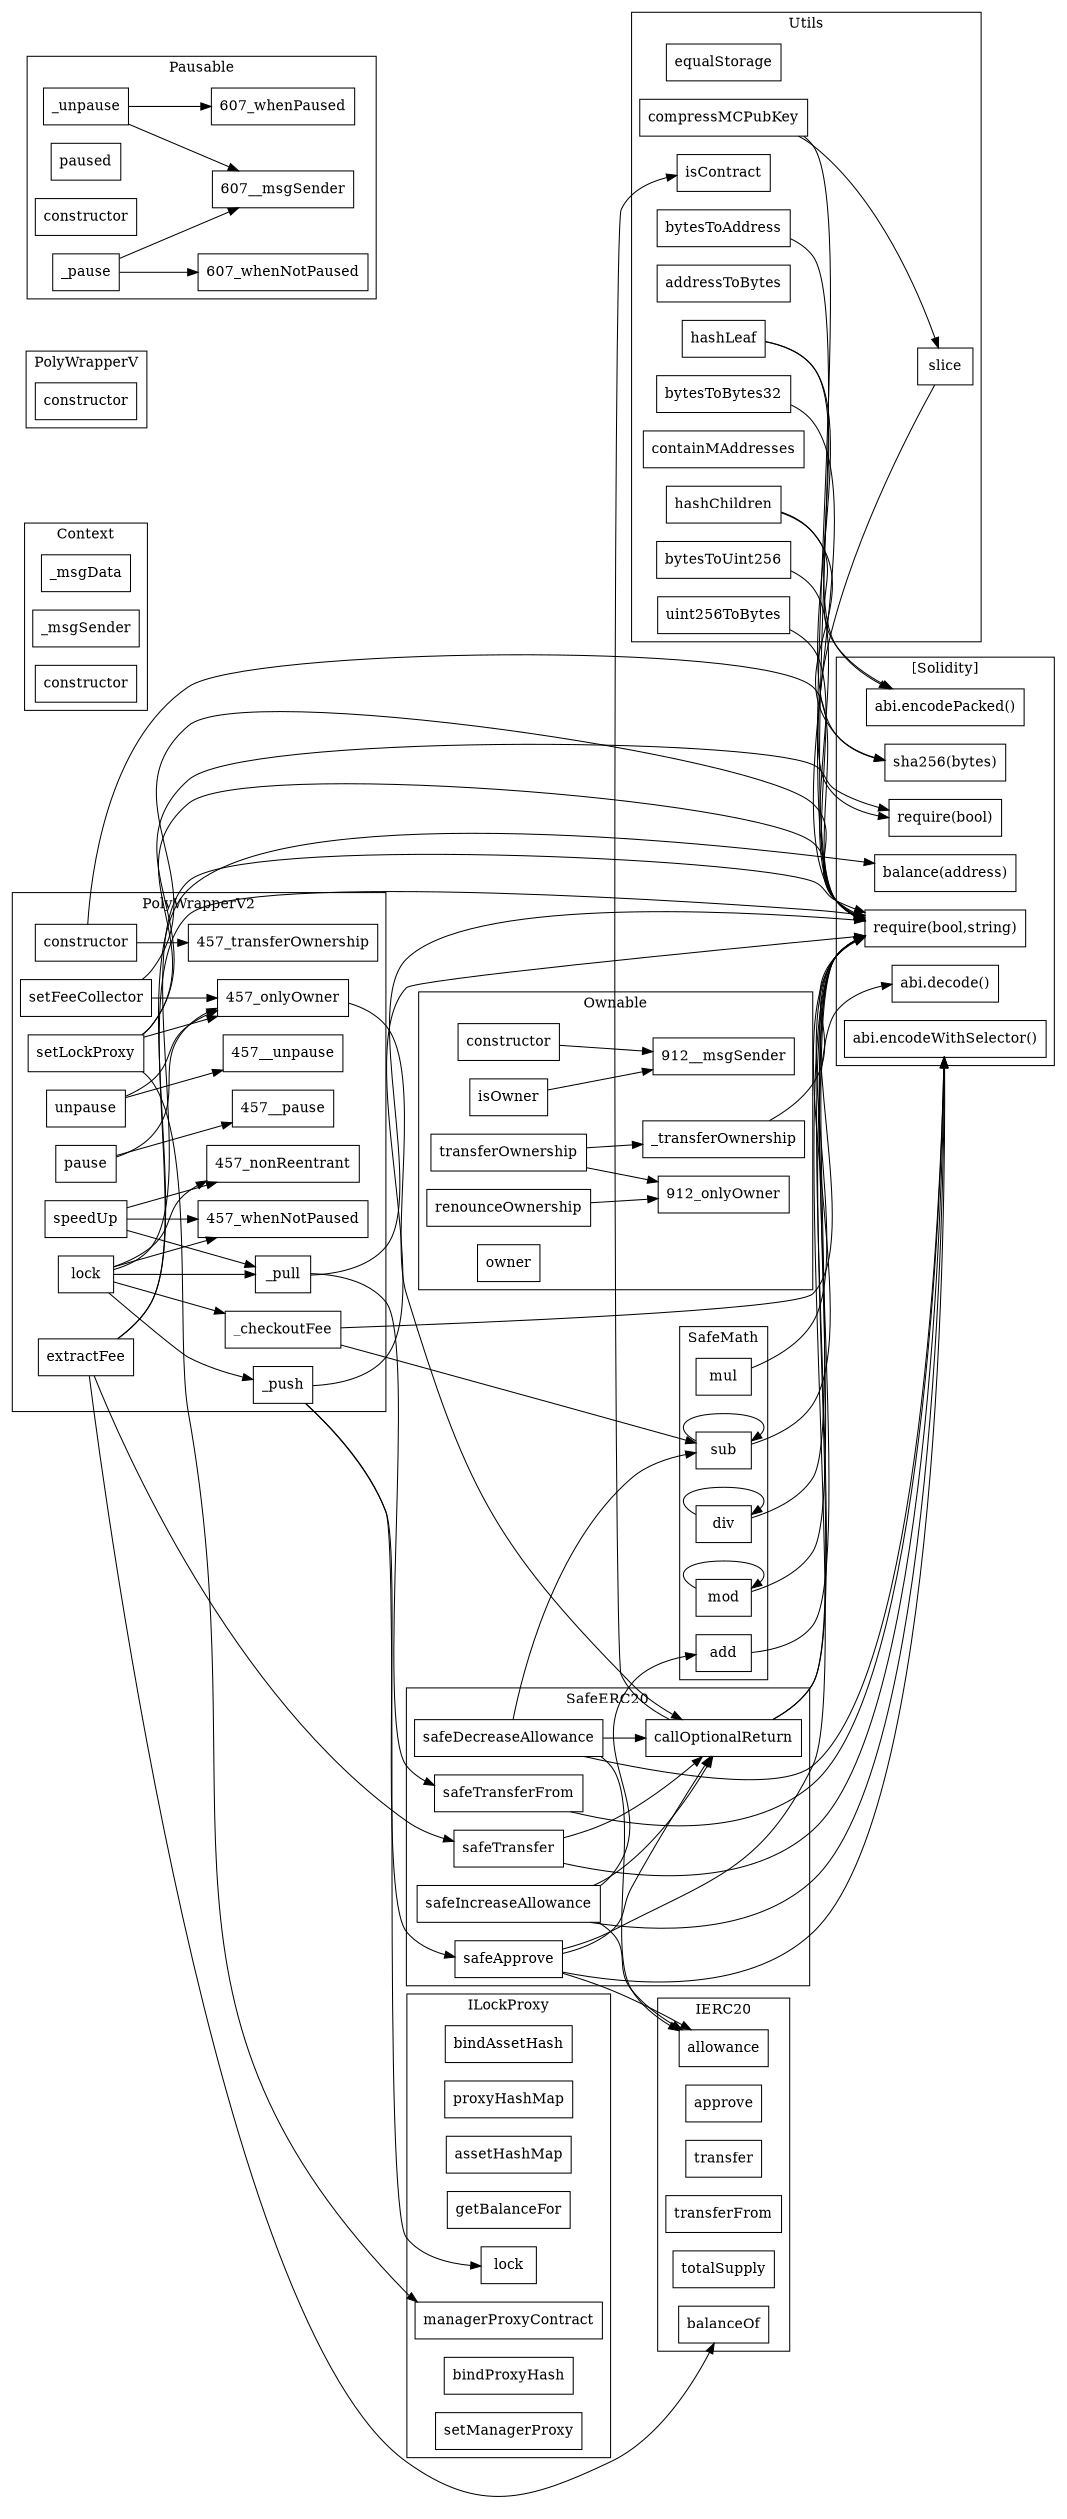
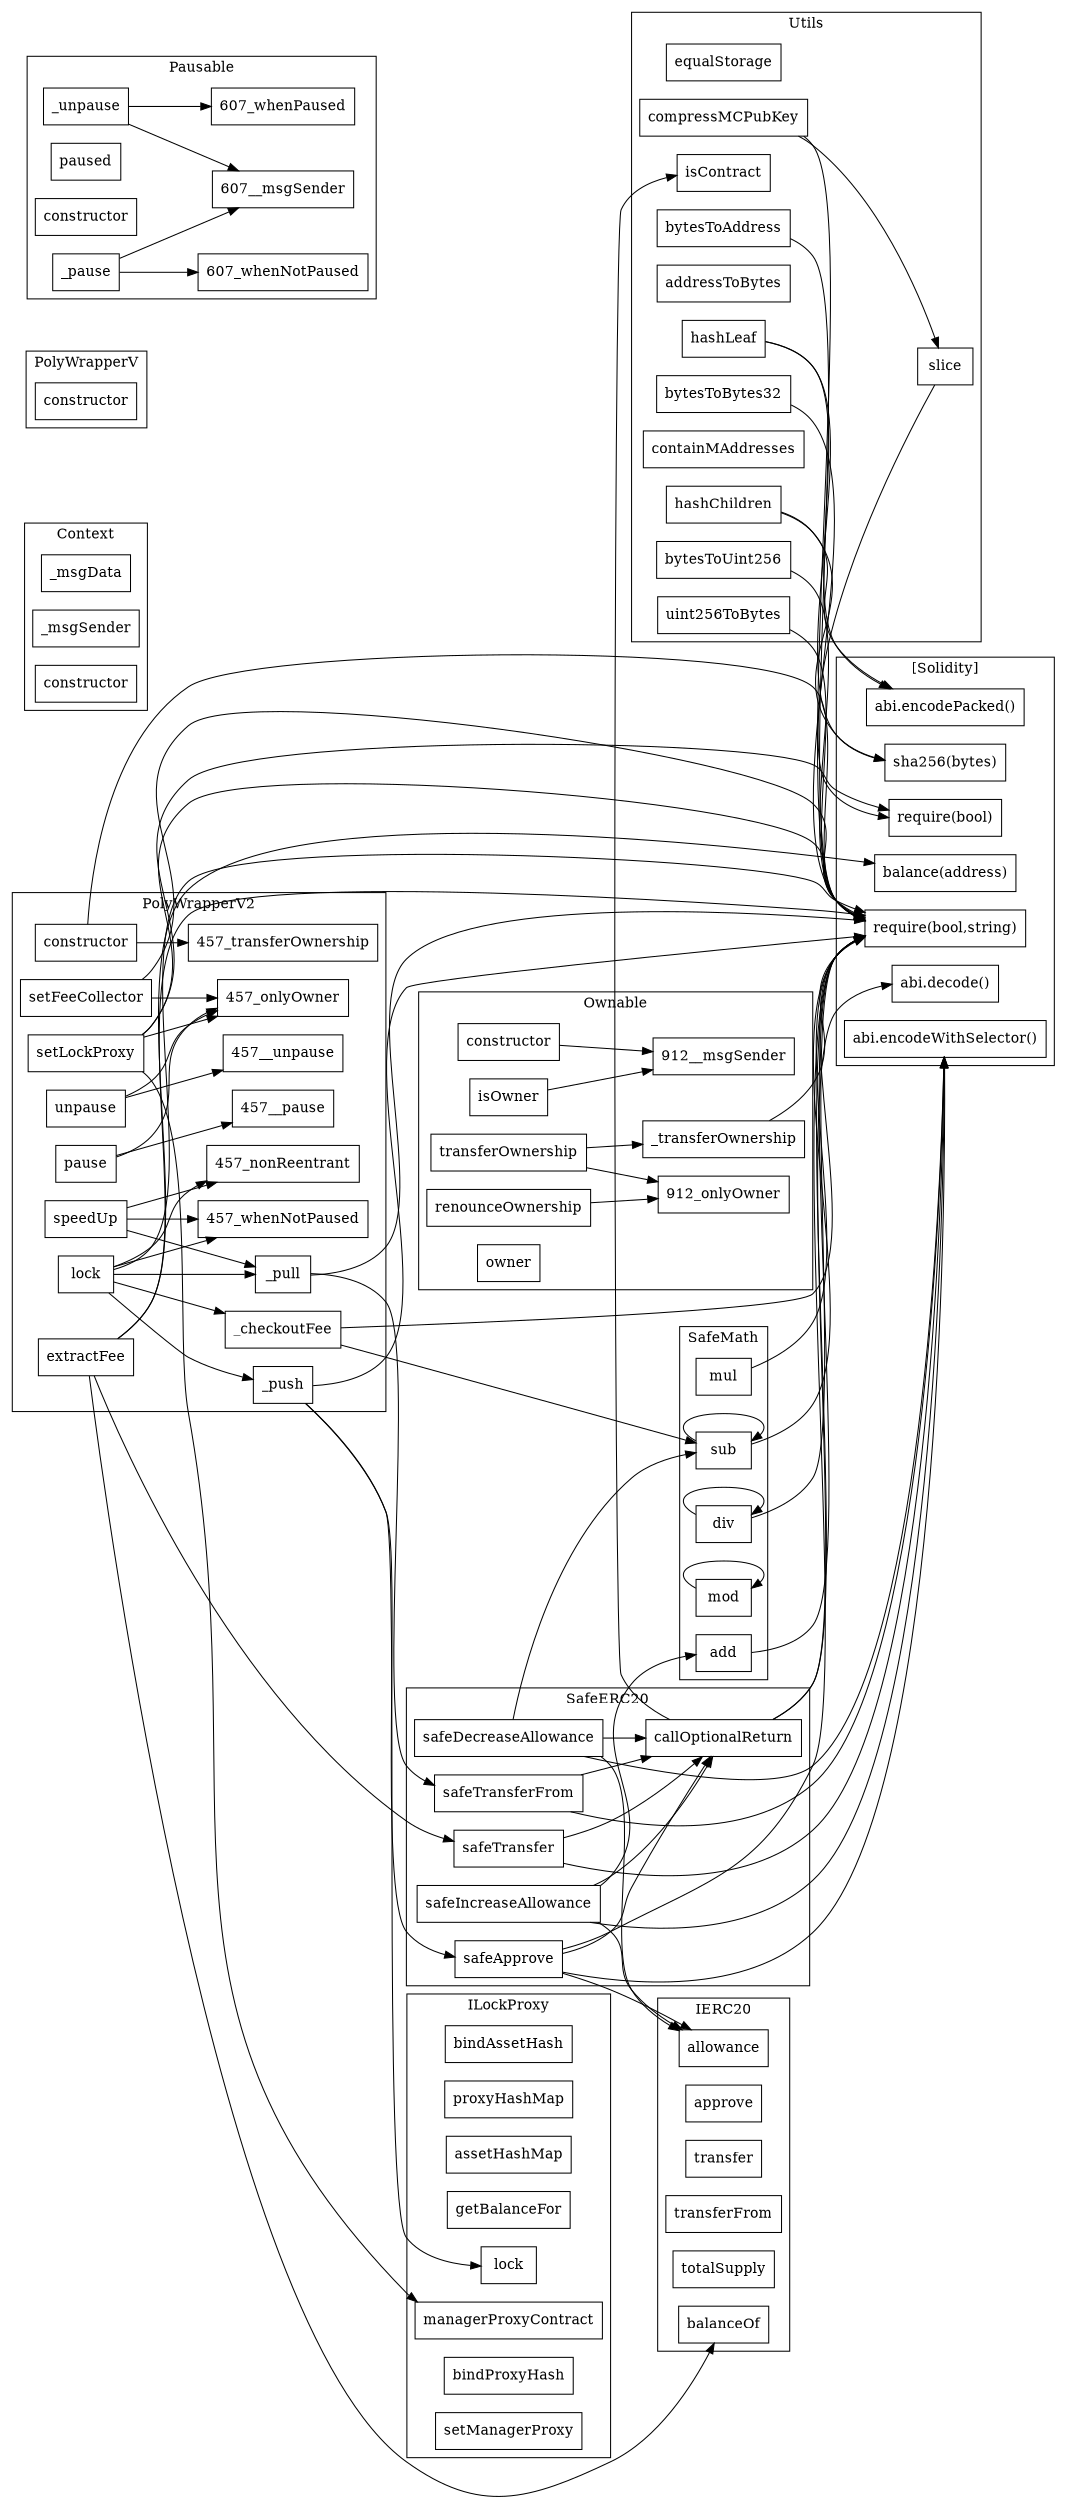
(823, 1278) -> none
(436, 1385) -> (604, 1769)
